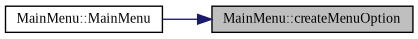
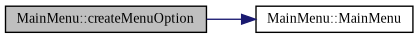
(180, 19) -> (224, 19)
